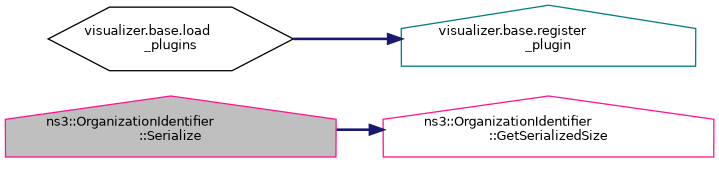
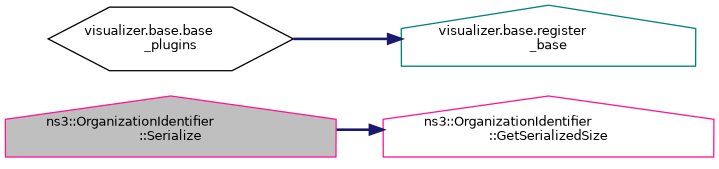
(171, 39) -> (171, 39)
(549, 39) -> (549, 39)
